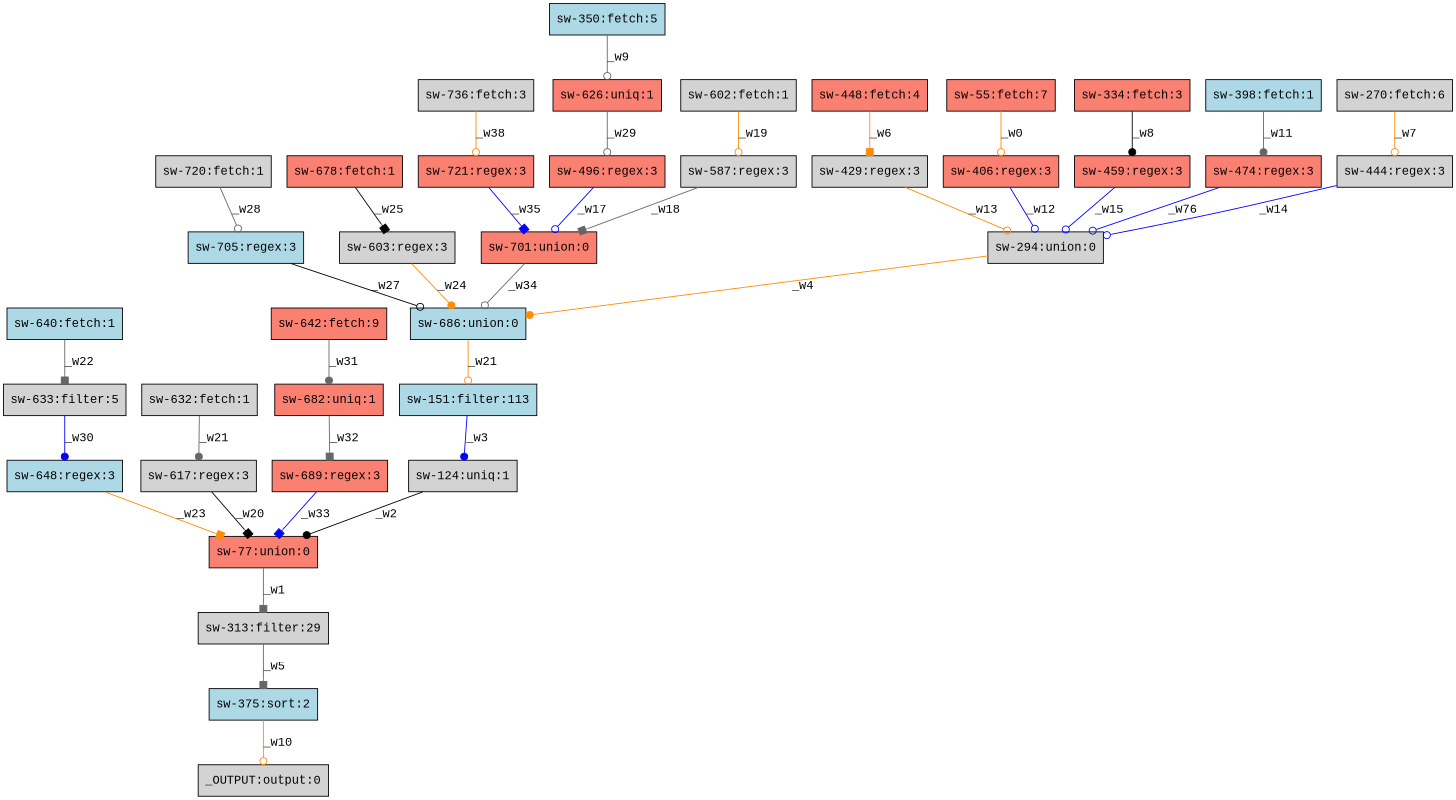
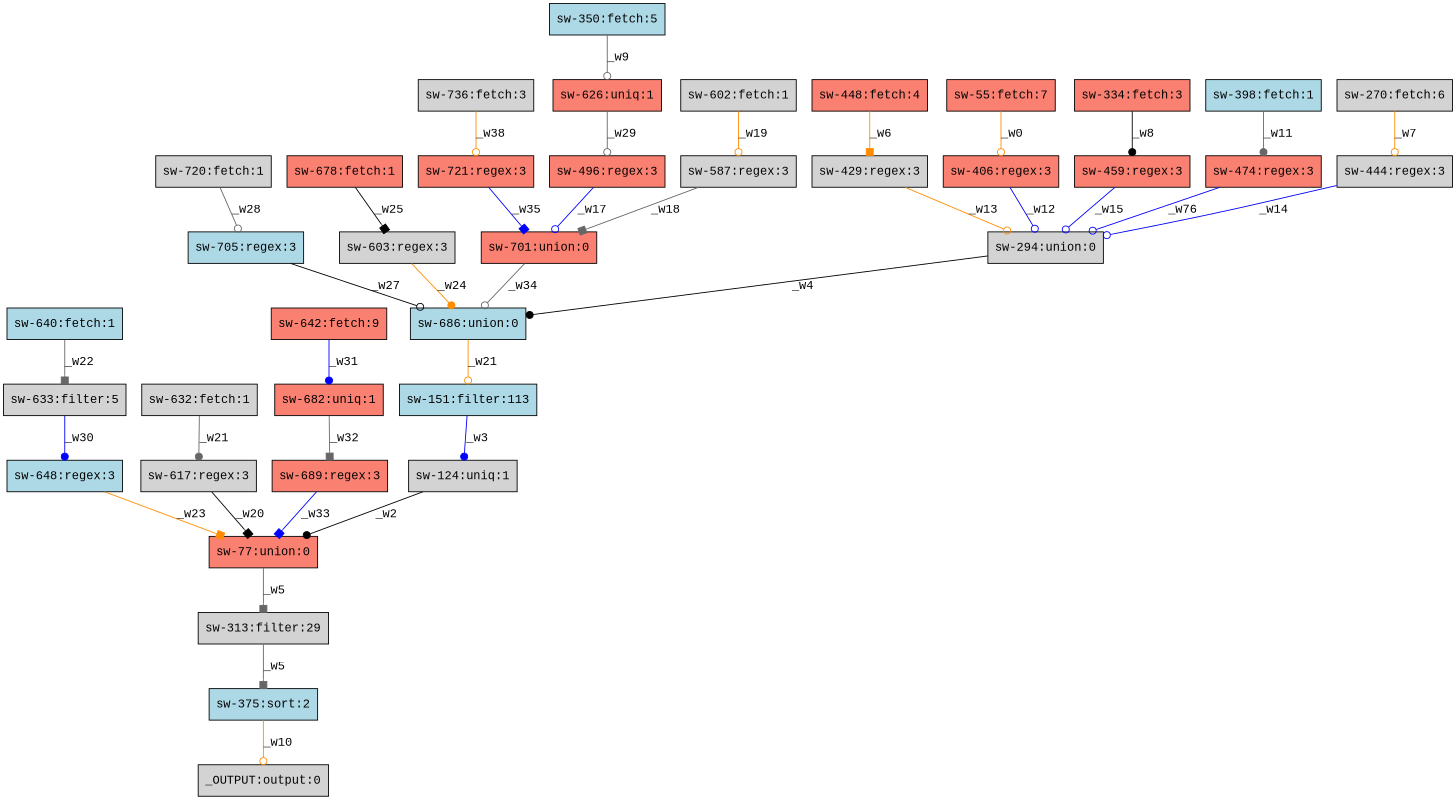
(761, 285) -> (761, 285)
(329, 358) -> (329, 358)
(274, 590) -> (274, 590)
